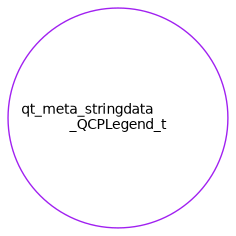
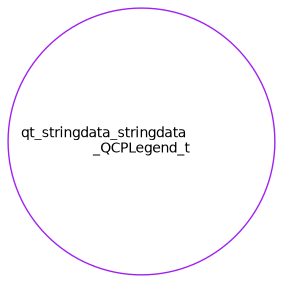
(118, 118) -> (141, 141)
